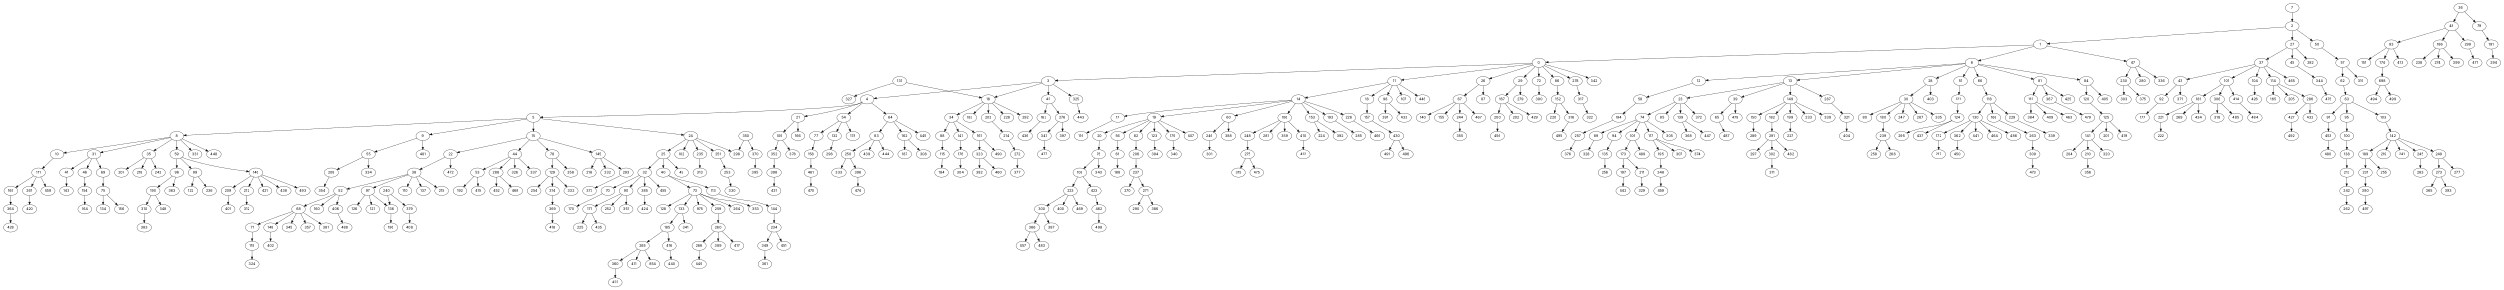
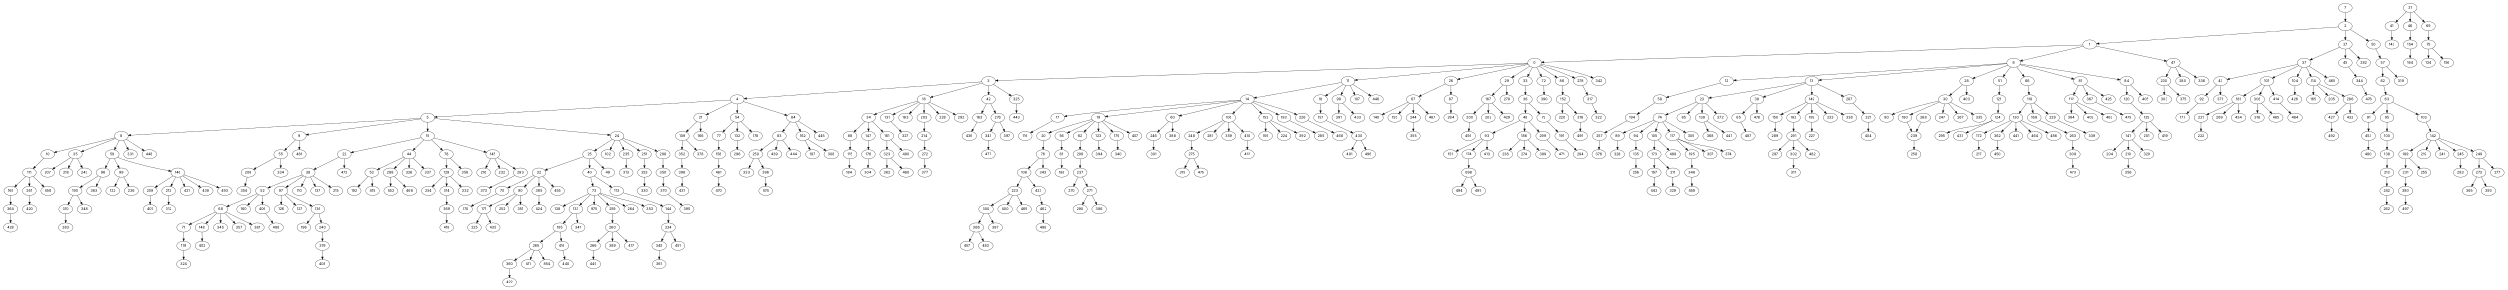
none -> (1525, 81)
(943, 90) -> (907, 108)
none -> (1451, 118)
none -> (1266, 136)
(742, 144) -> (663, 162)
(1887, 144) -> (1919, 126)
(137, 145) -> none
(388, 199) -> (320, 217)
